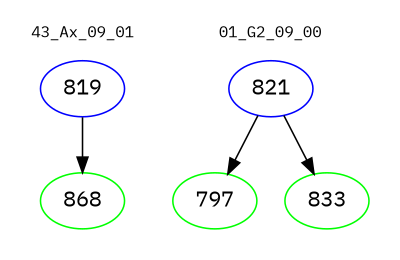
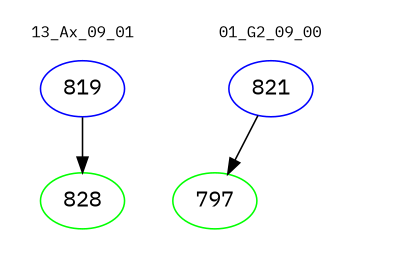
(83, 33) -> (83, 33)
(83, 201) -> (83, 201)
(327, 201) -> none
